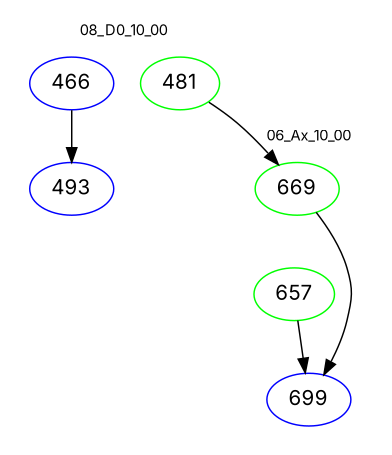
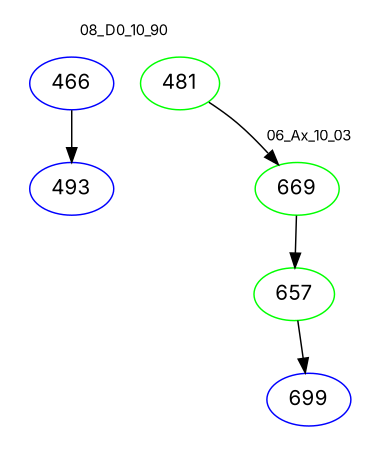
(124, 31) -> (124, 31)
(309, 137) -> (309, 137)
(351, 284) -> (296, 234)
